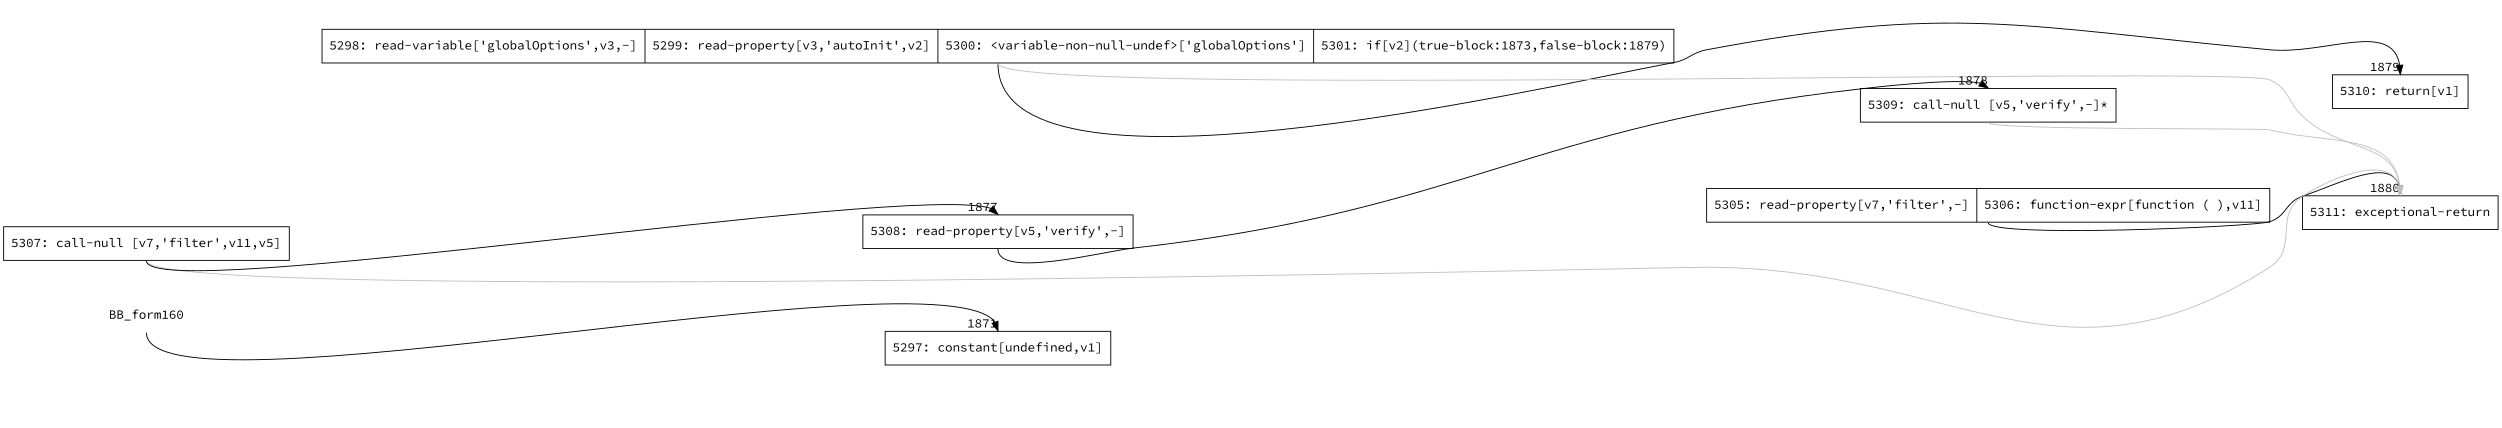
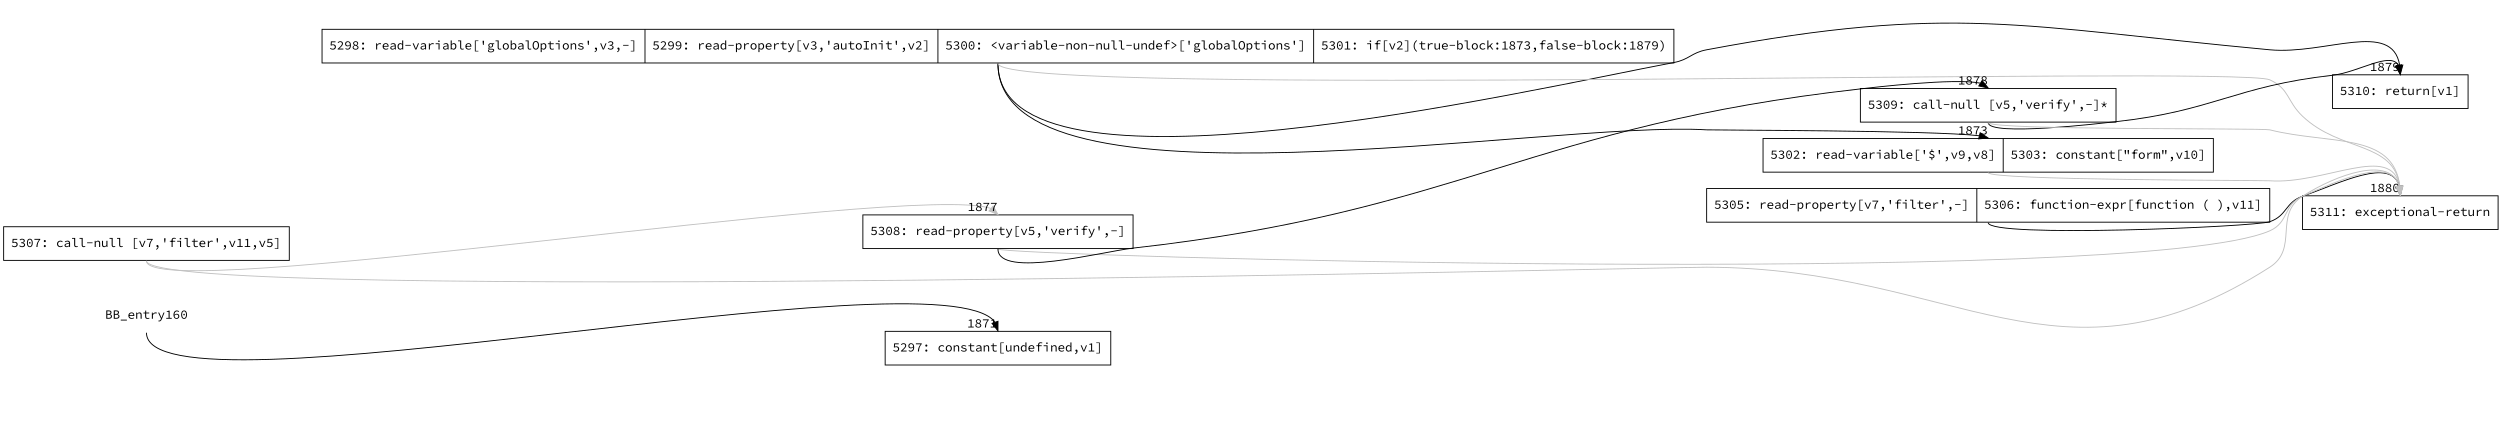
none -> (2195, 107)
none -> (1988, 155)
(568, 238) -> (568, 238)
none -> (1748, 264)
(146, 315) -> (146, 315)
